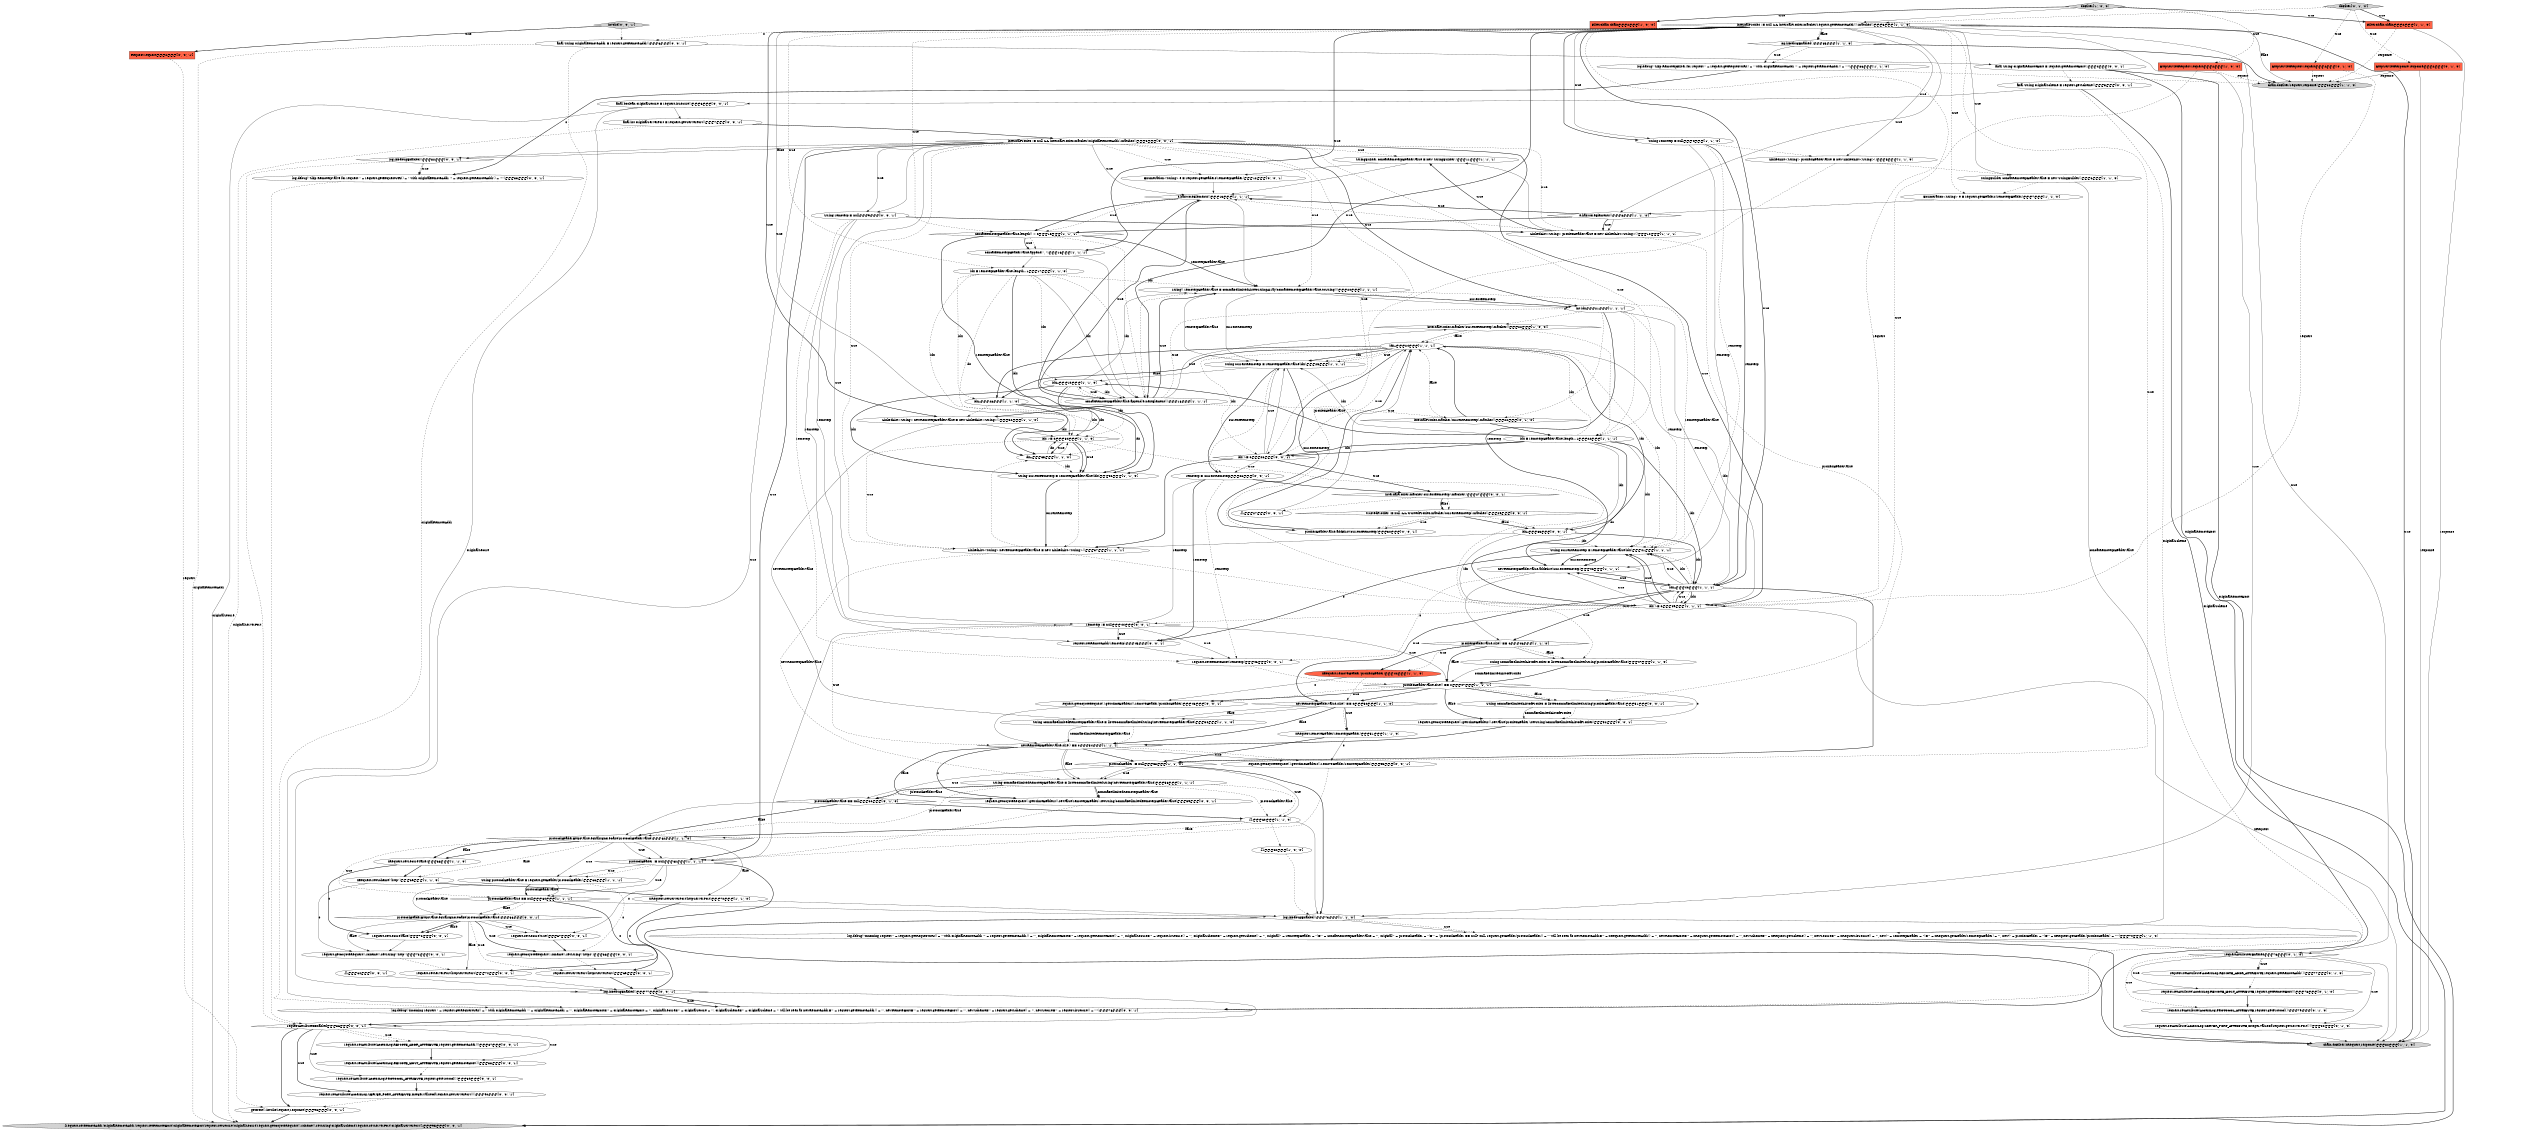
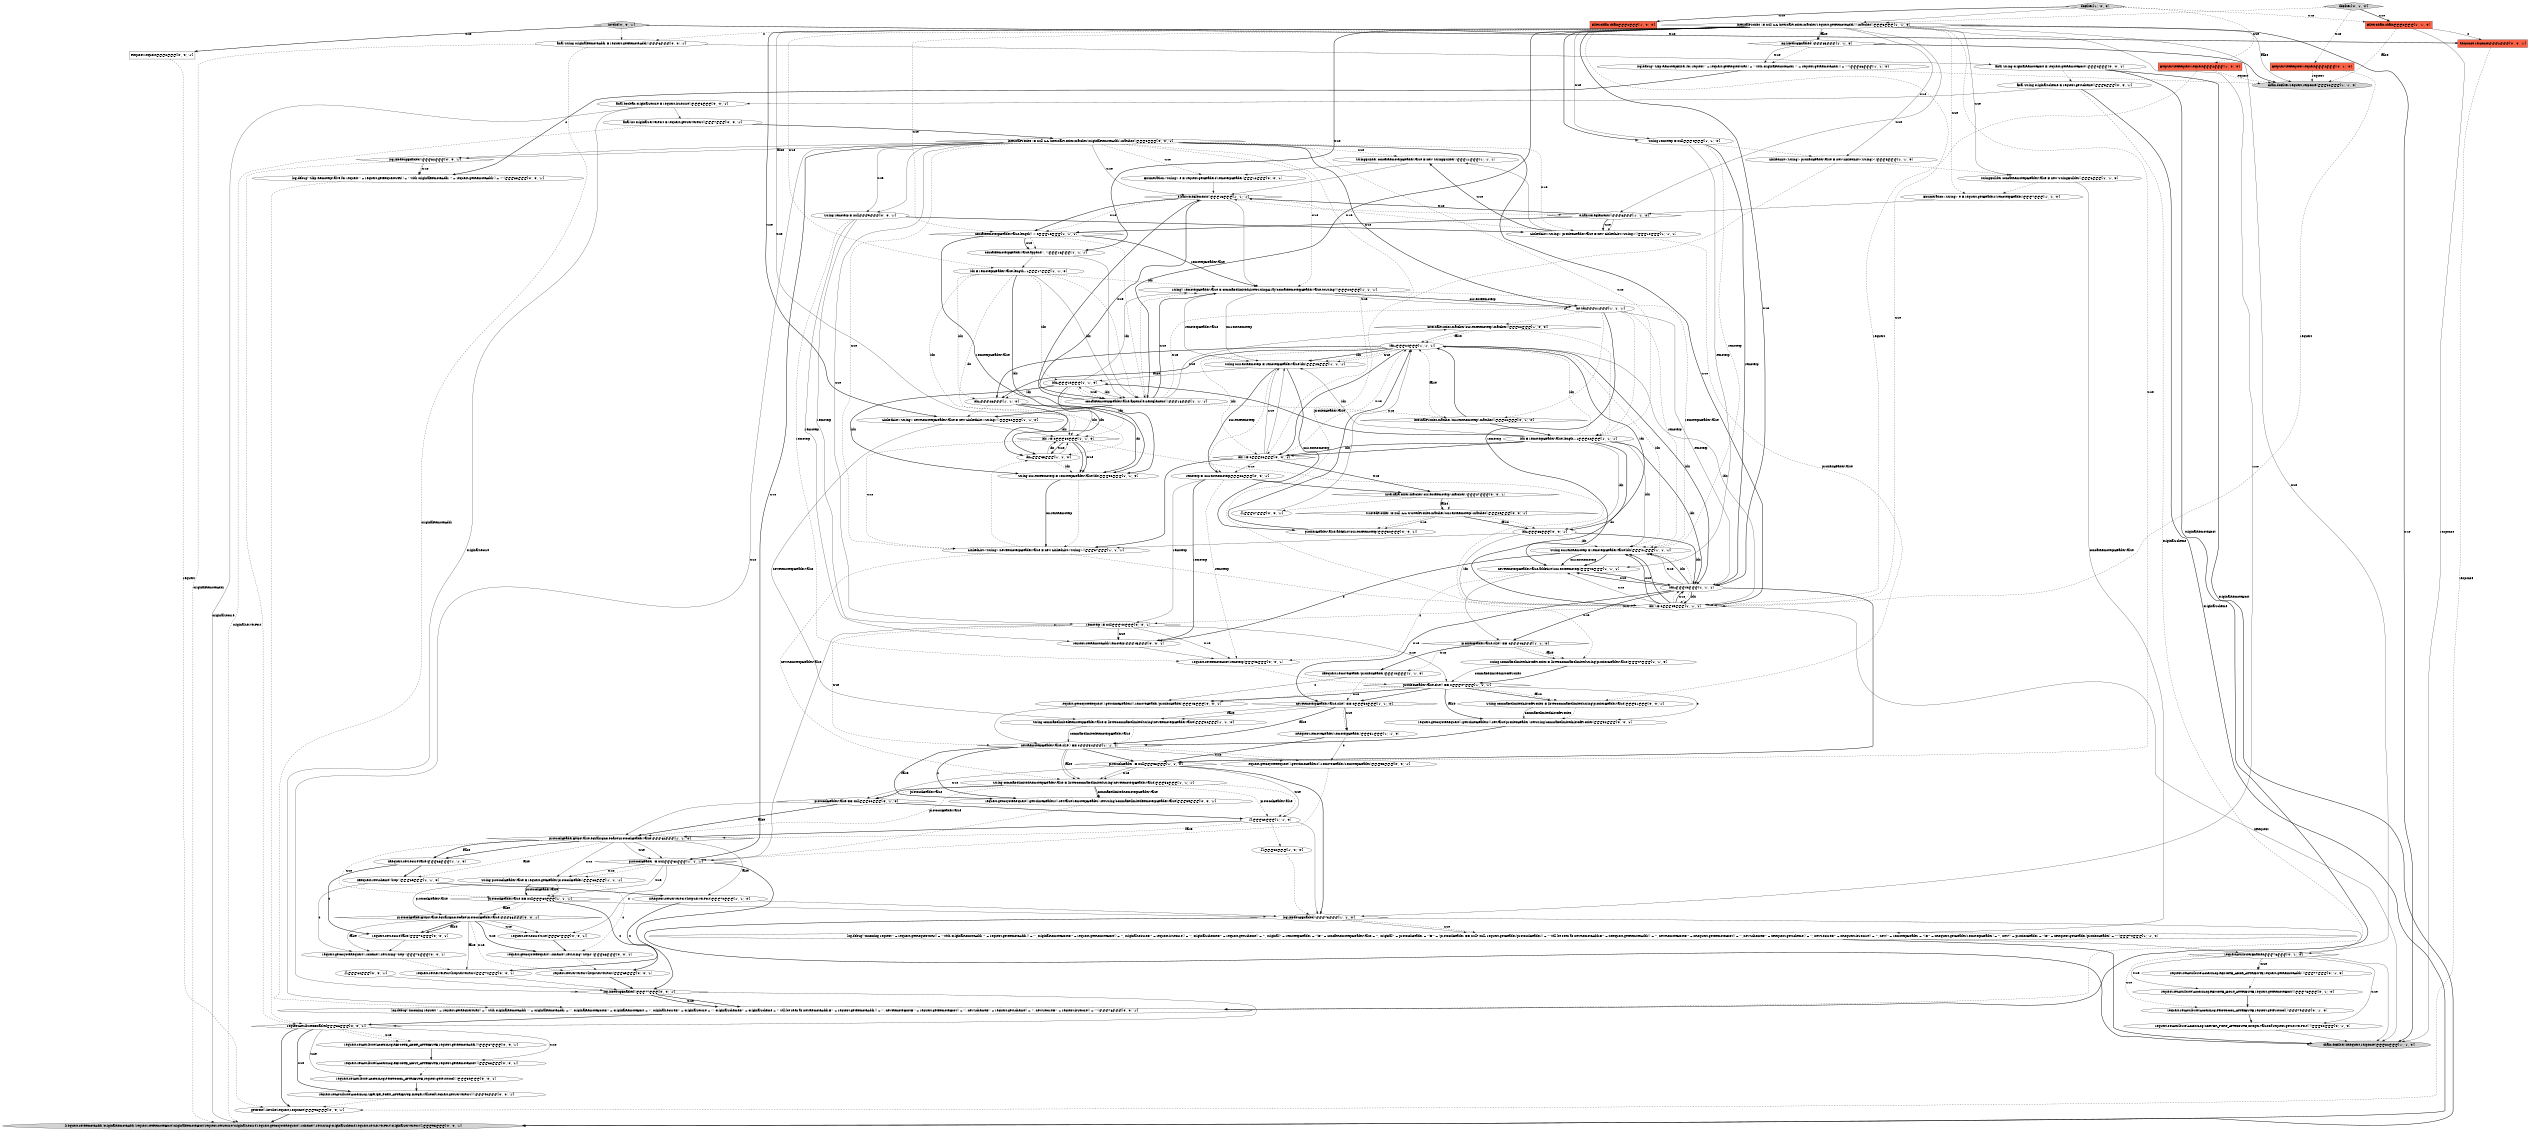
(2240, 13) -> (2240, 13)
none -> (2493, 44)
(162, 55) -> (162, 55)
(2385, 55) -> (2385, 55)
(2418, 67) -> none
none -> (1406, 212)
none -> (1025, 391)
none -> (1622, 398)
(1458, 654) -> none
(1373, 674) -> (1373, 674)
